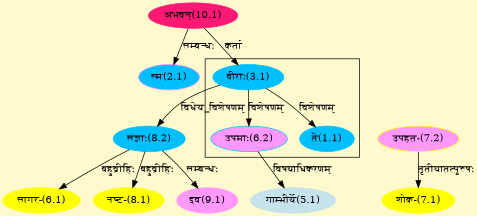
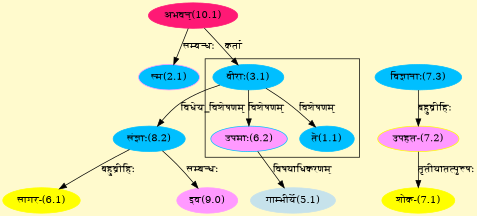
none -> (418, 77)
(129, 200) -> none
(207, 200) -> (207, 200)
